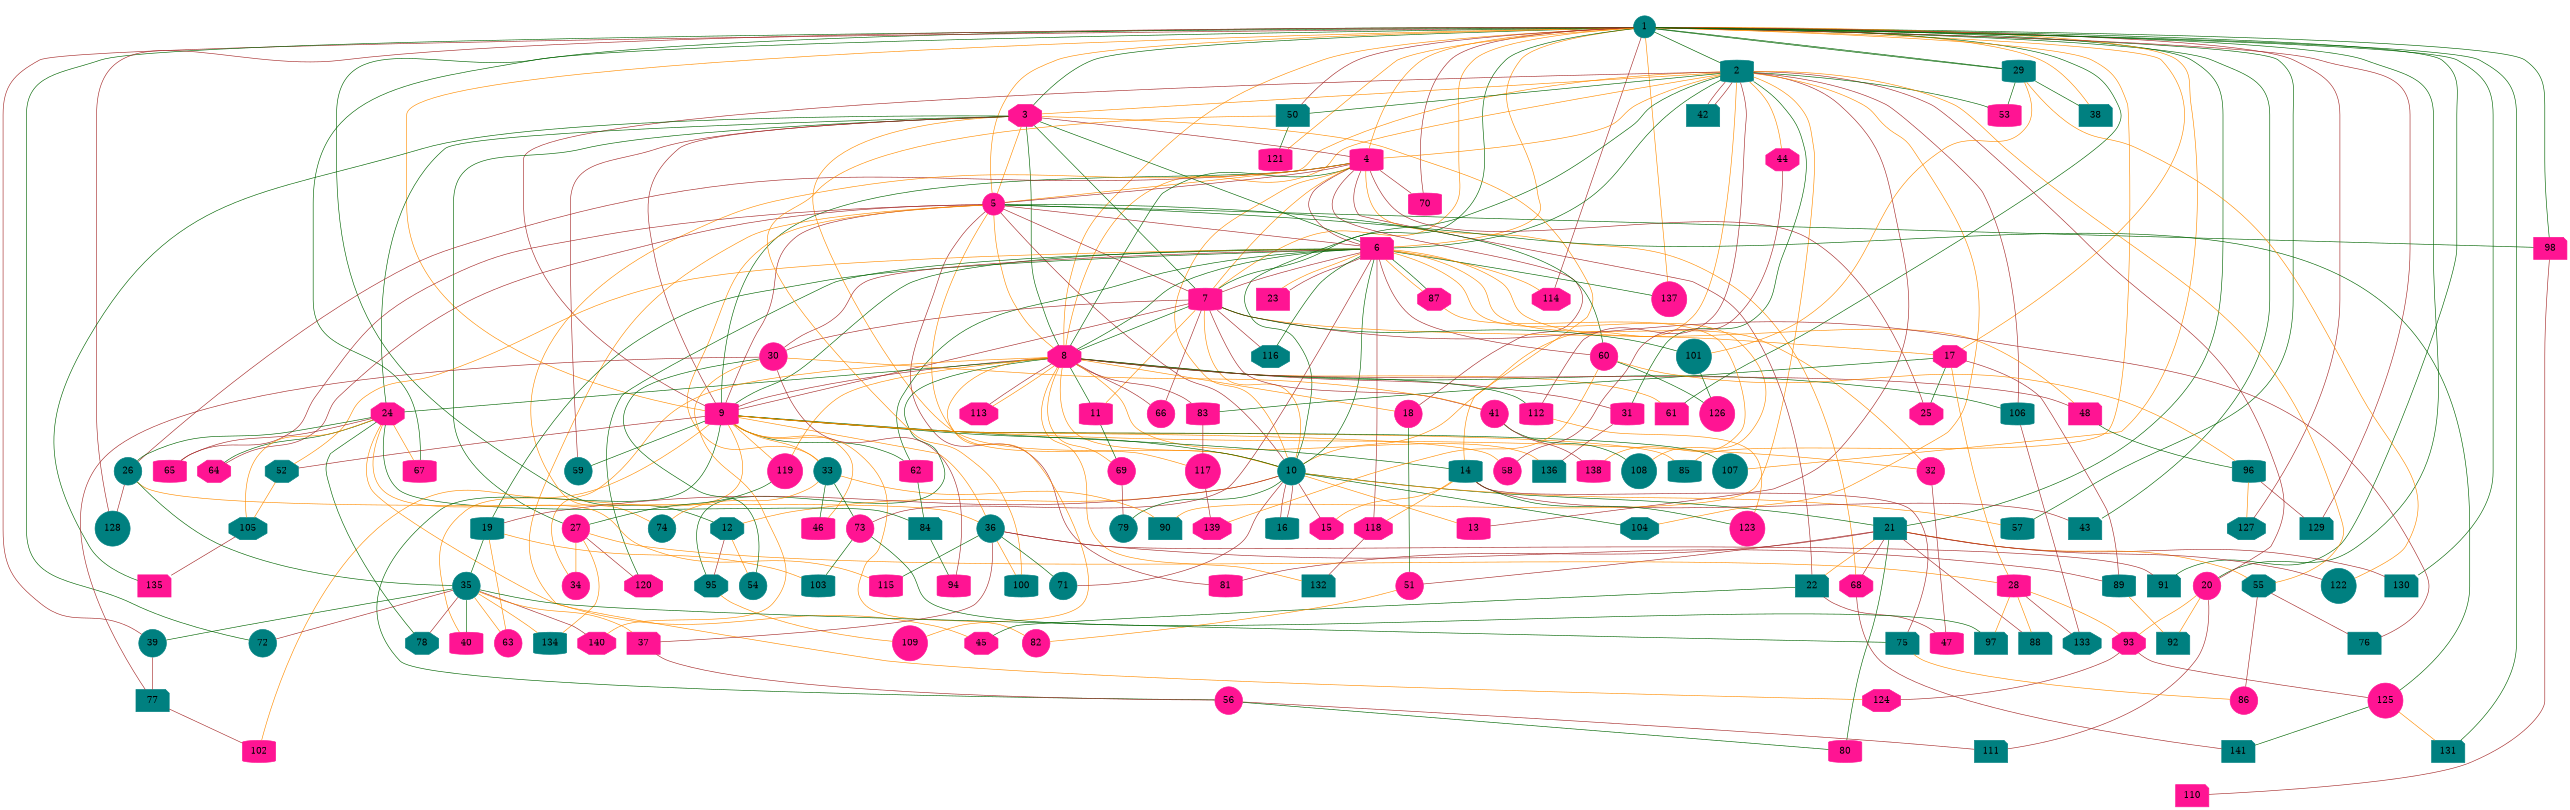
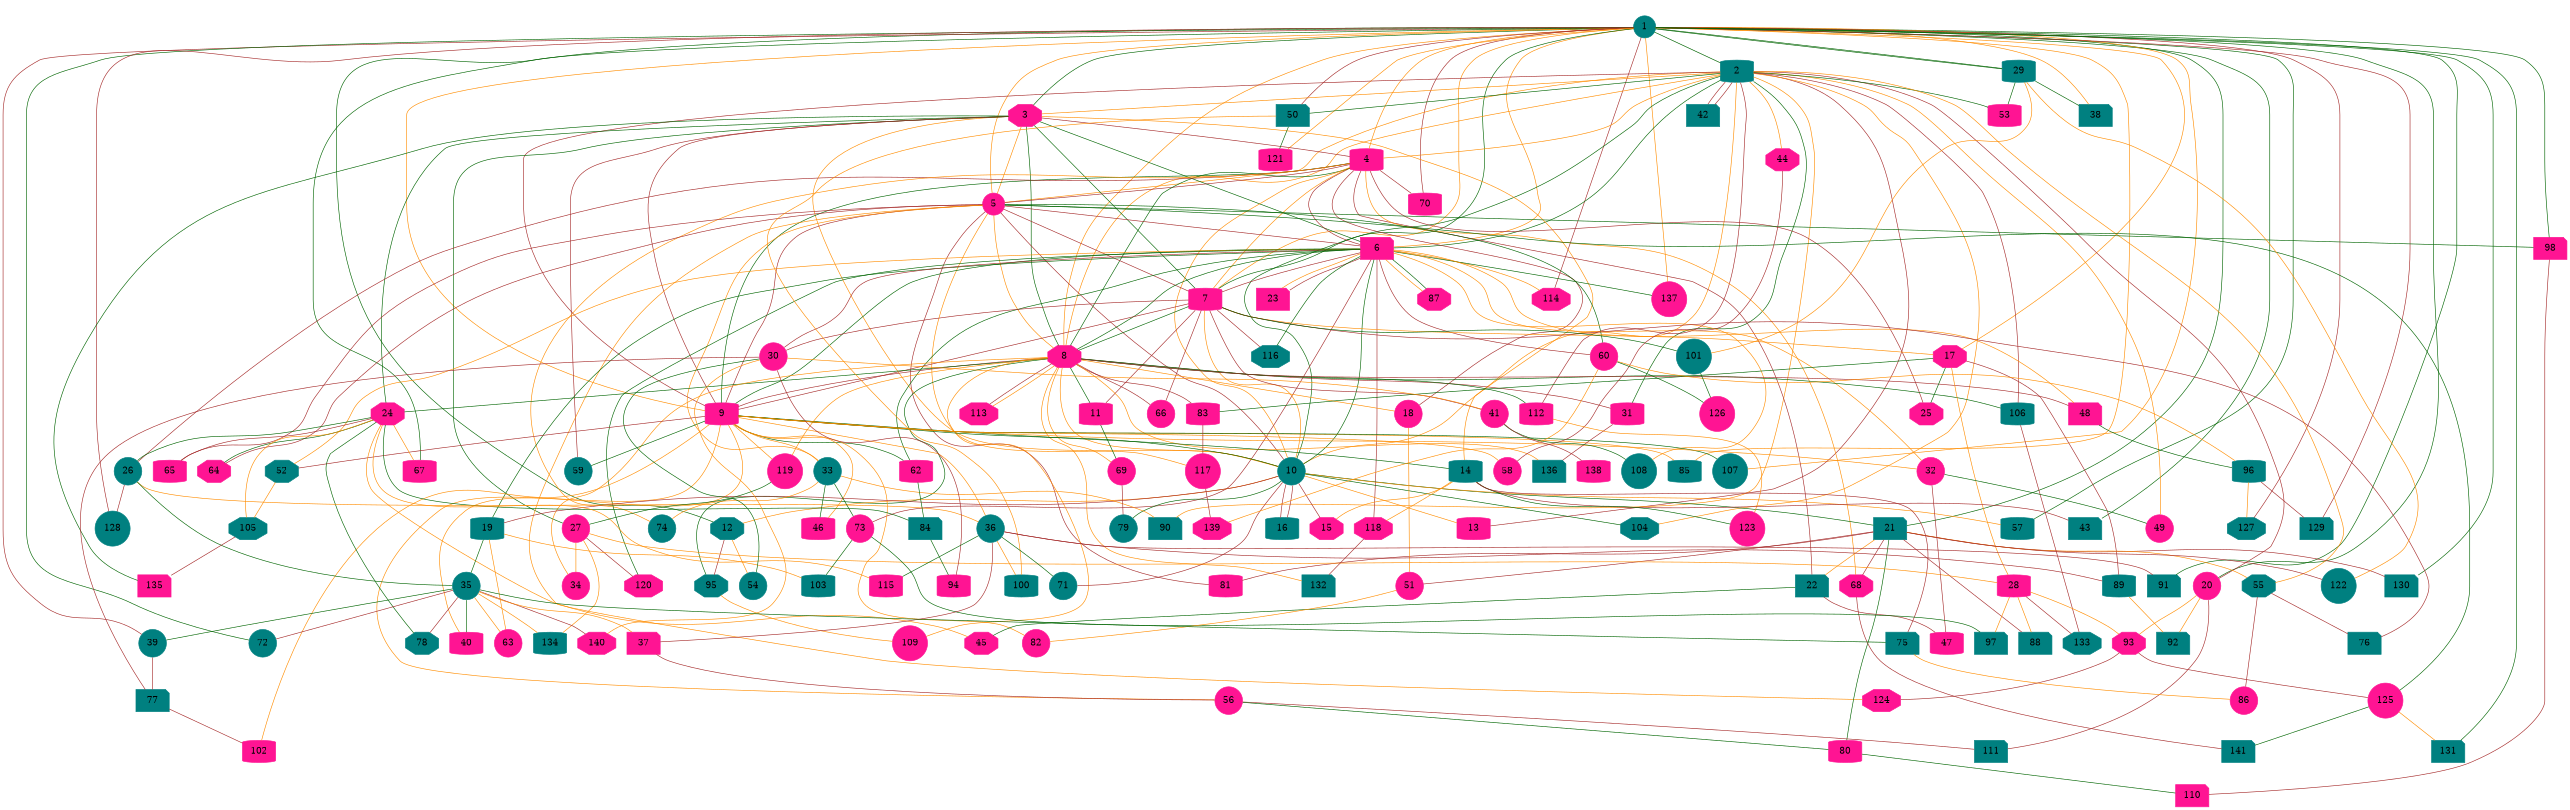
(1724, 346) -> none
(1148, 359) -> (1148, 359)
(1672, 414) -> none
(1409, 514) -> (1409, 514)
none -> (2160, 529)
(554, 681) -> (554, 681)
none -> (2019, 774)
